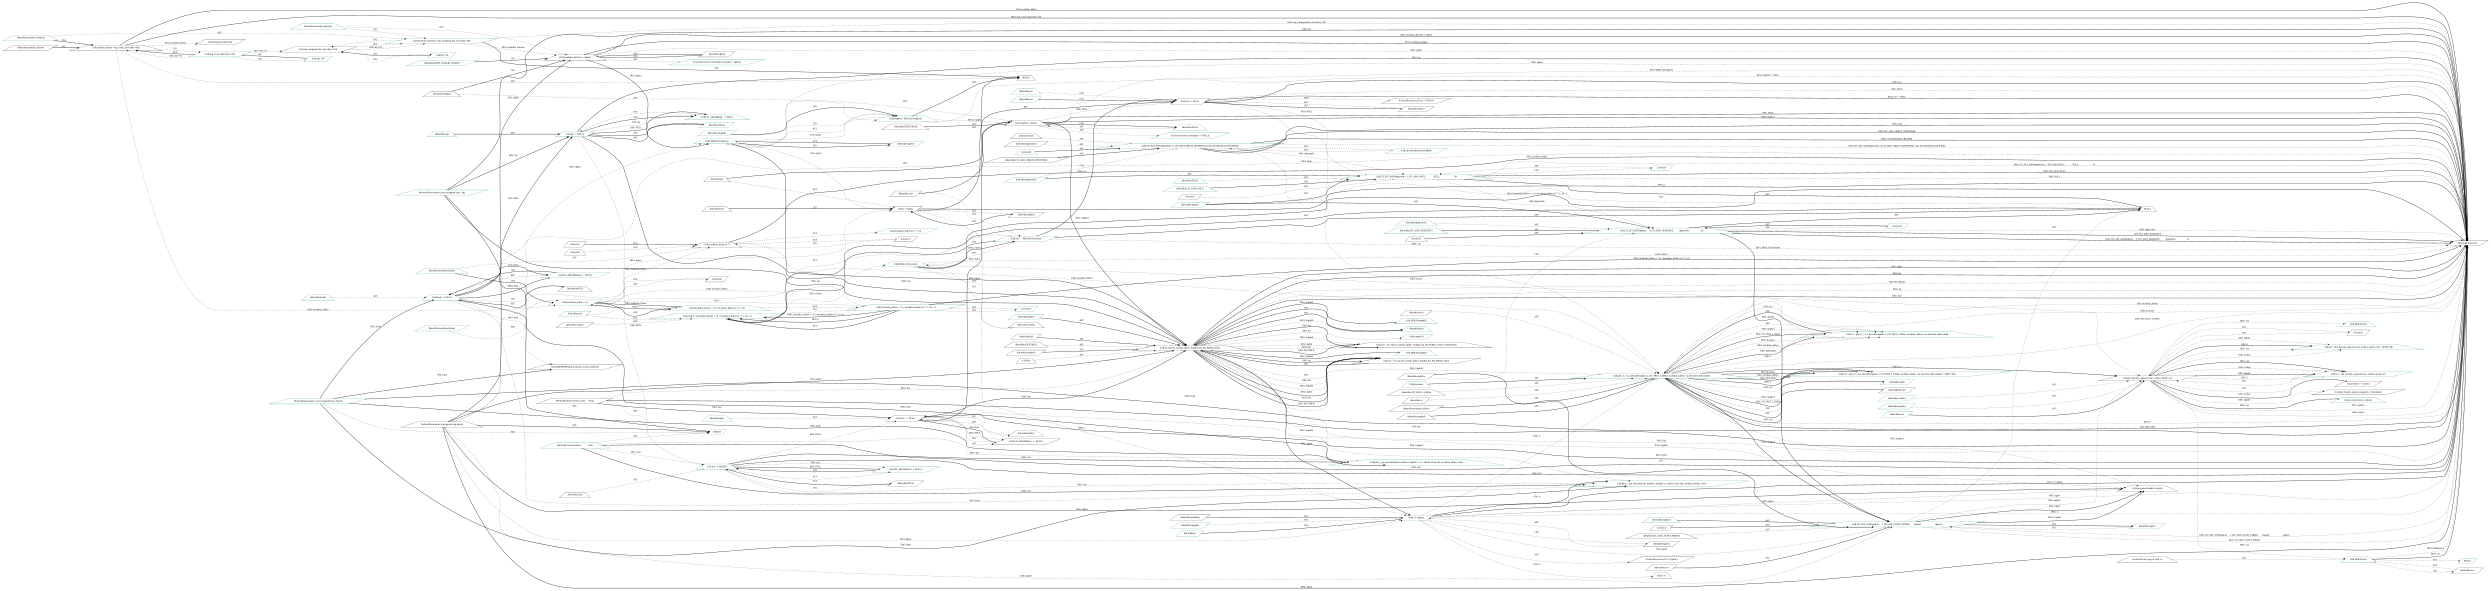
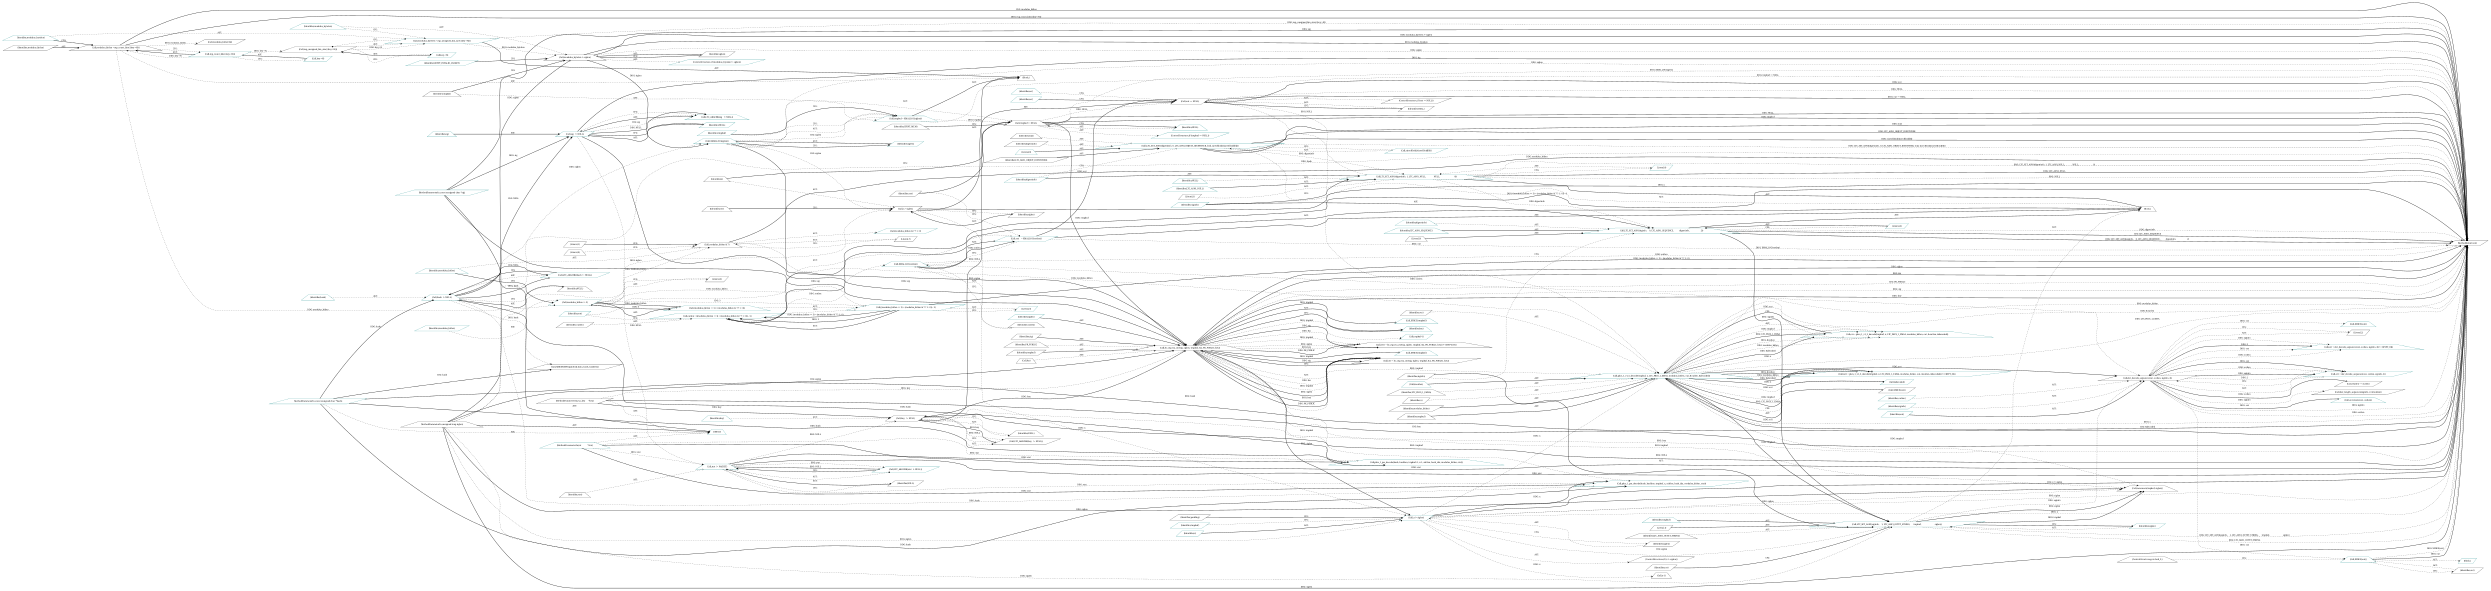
(717, 432) -> (717, 432)
